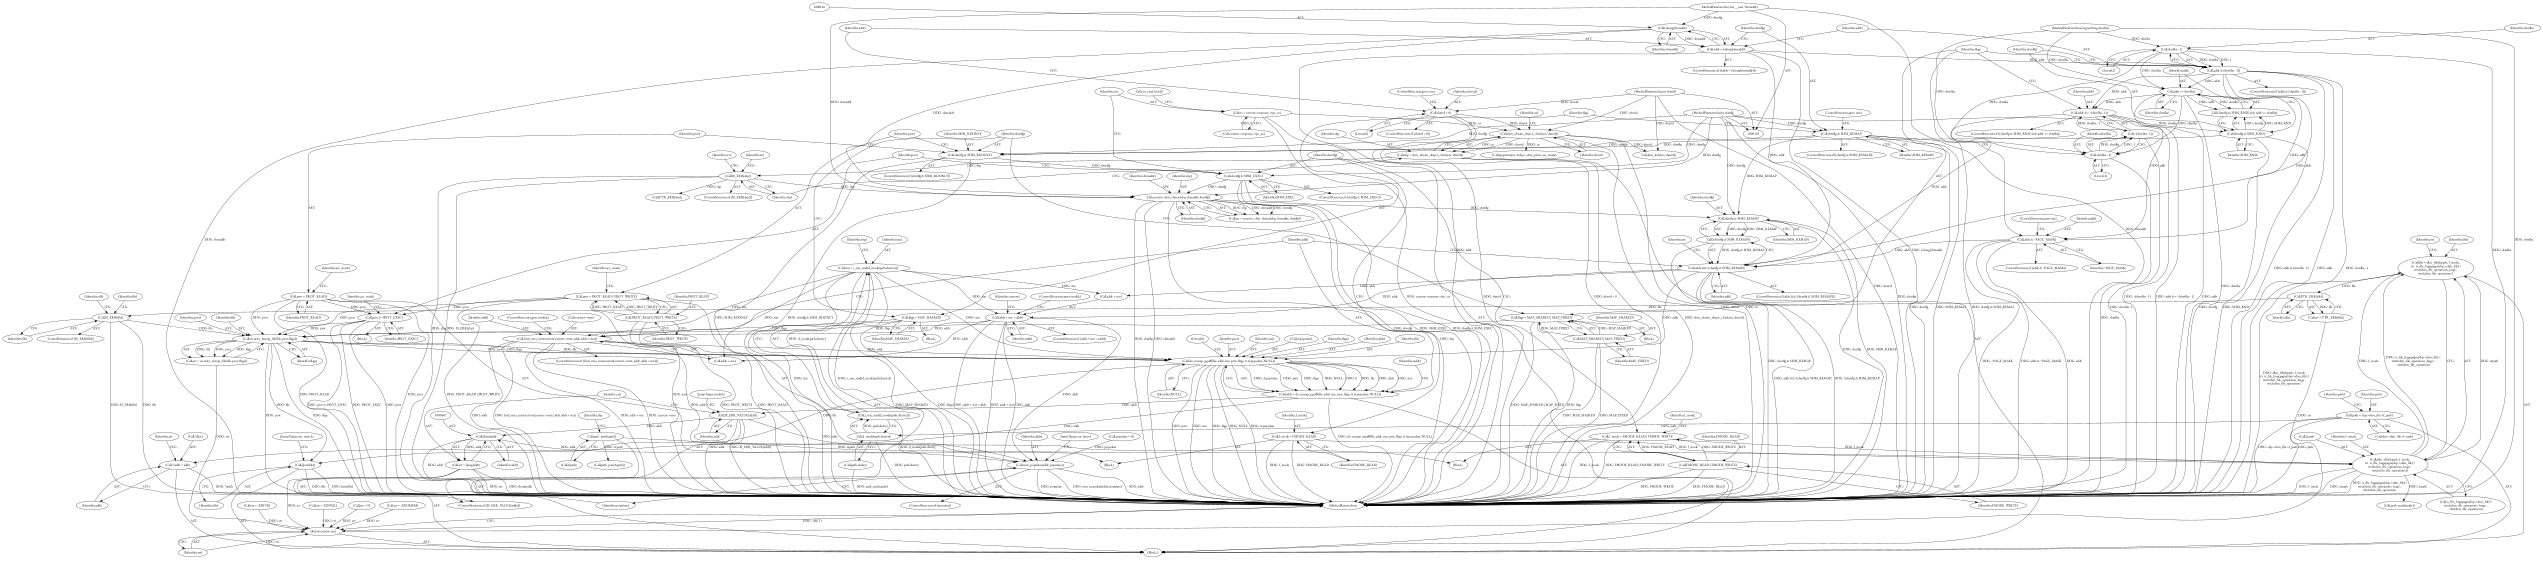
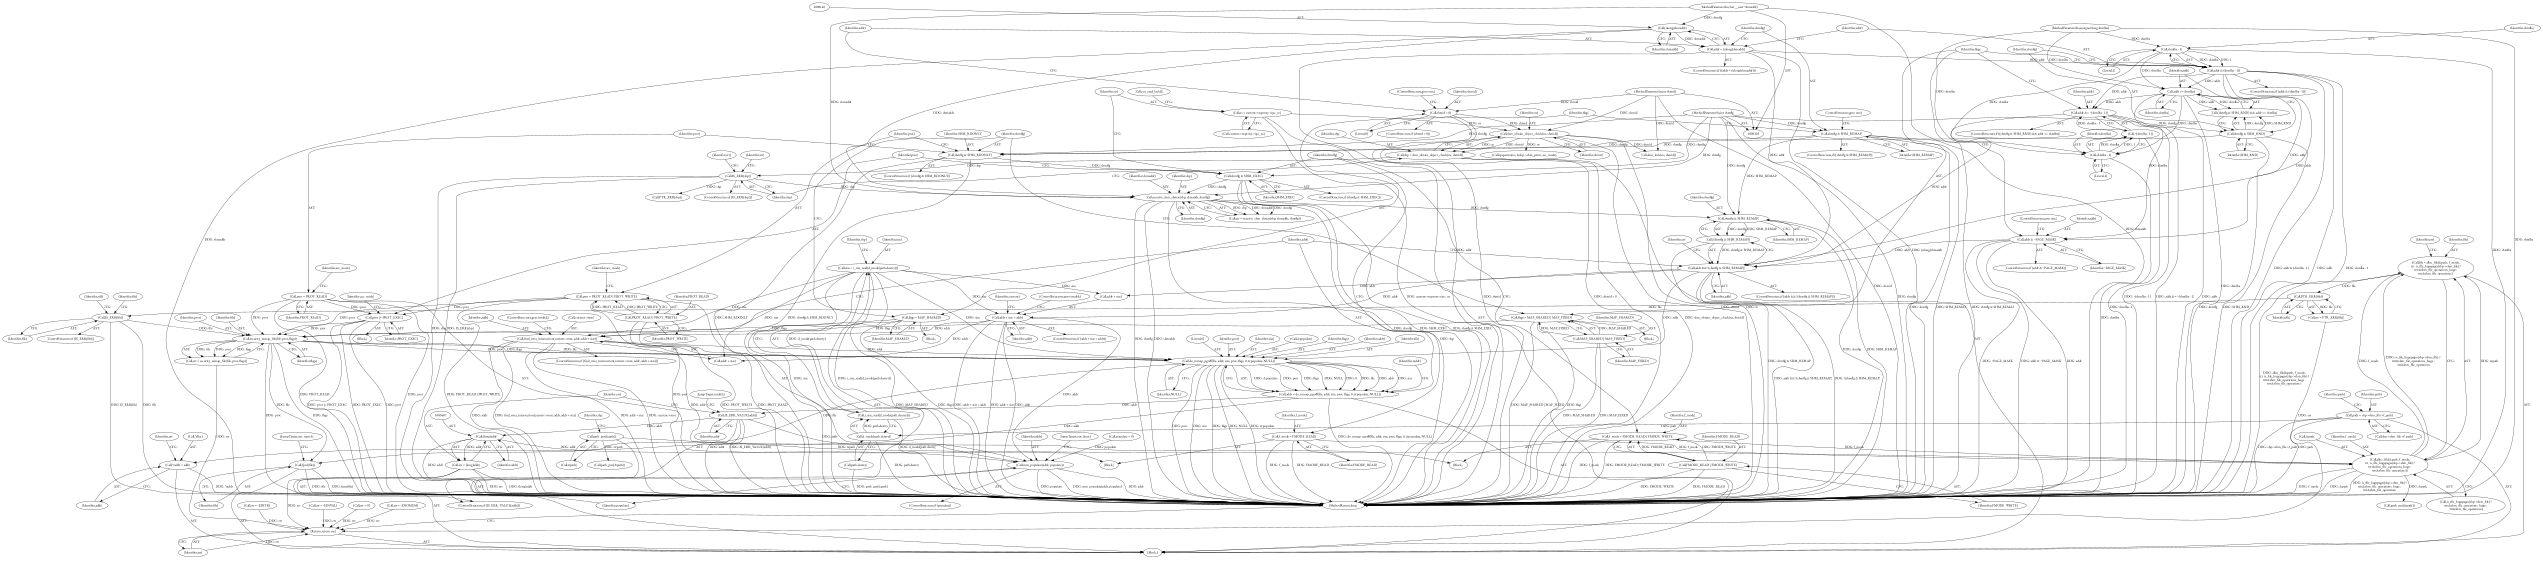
(1247, 123) -> (1247, 123)
(2158, 166) -> (2158, 166)
(831, 519) -> none
